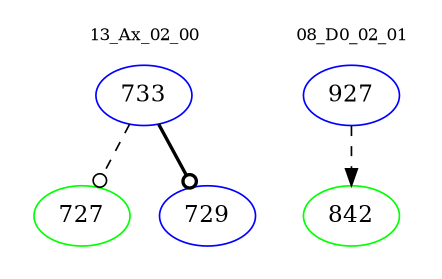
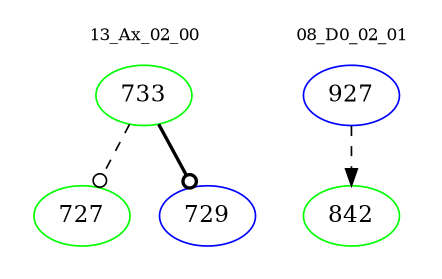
(144, 95) -> (144, 95)
